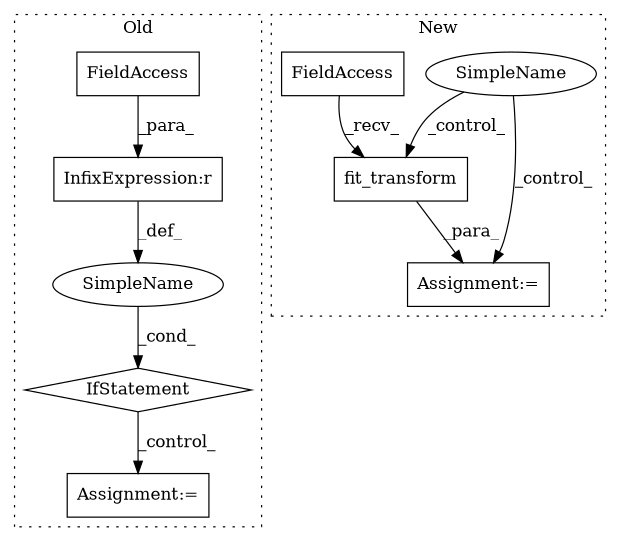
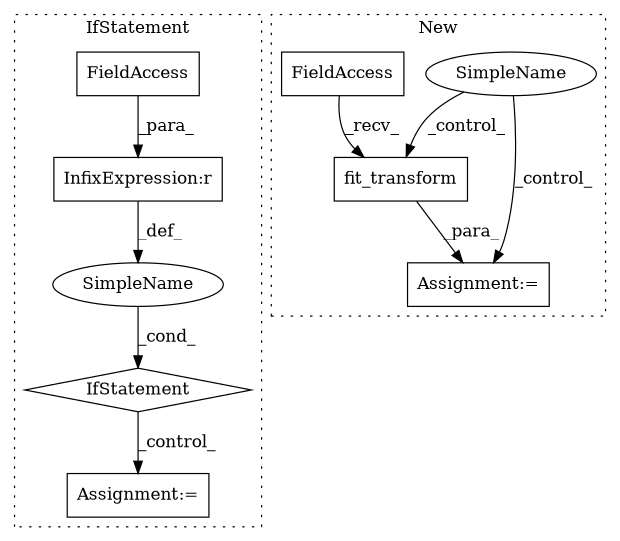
(138, 28) -> (138, 28)
